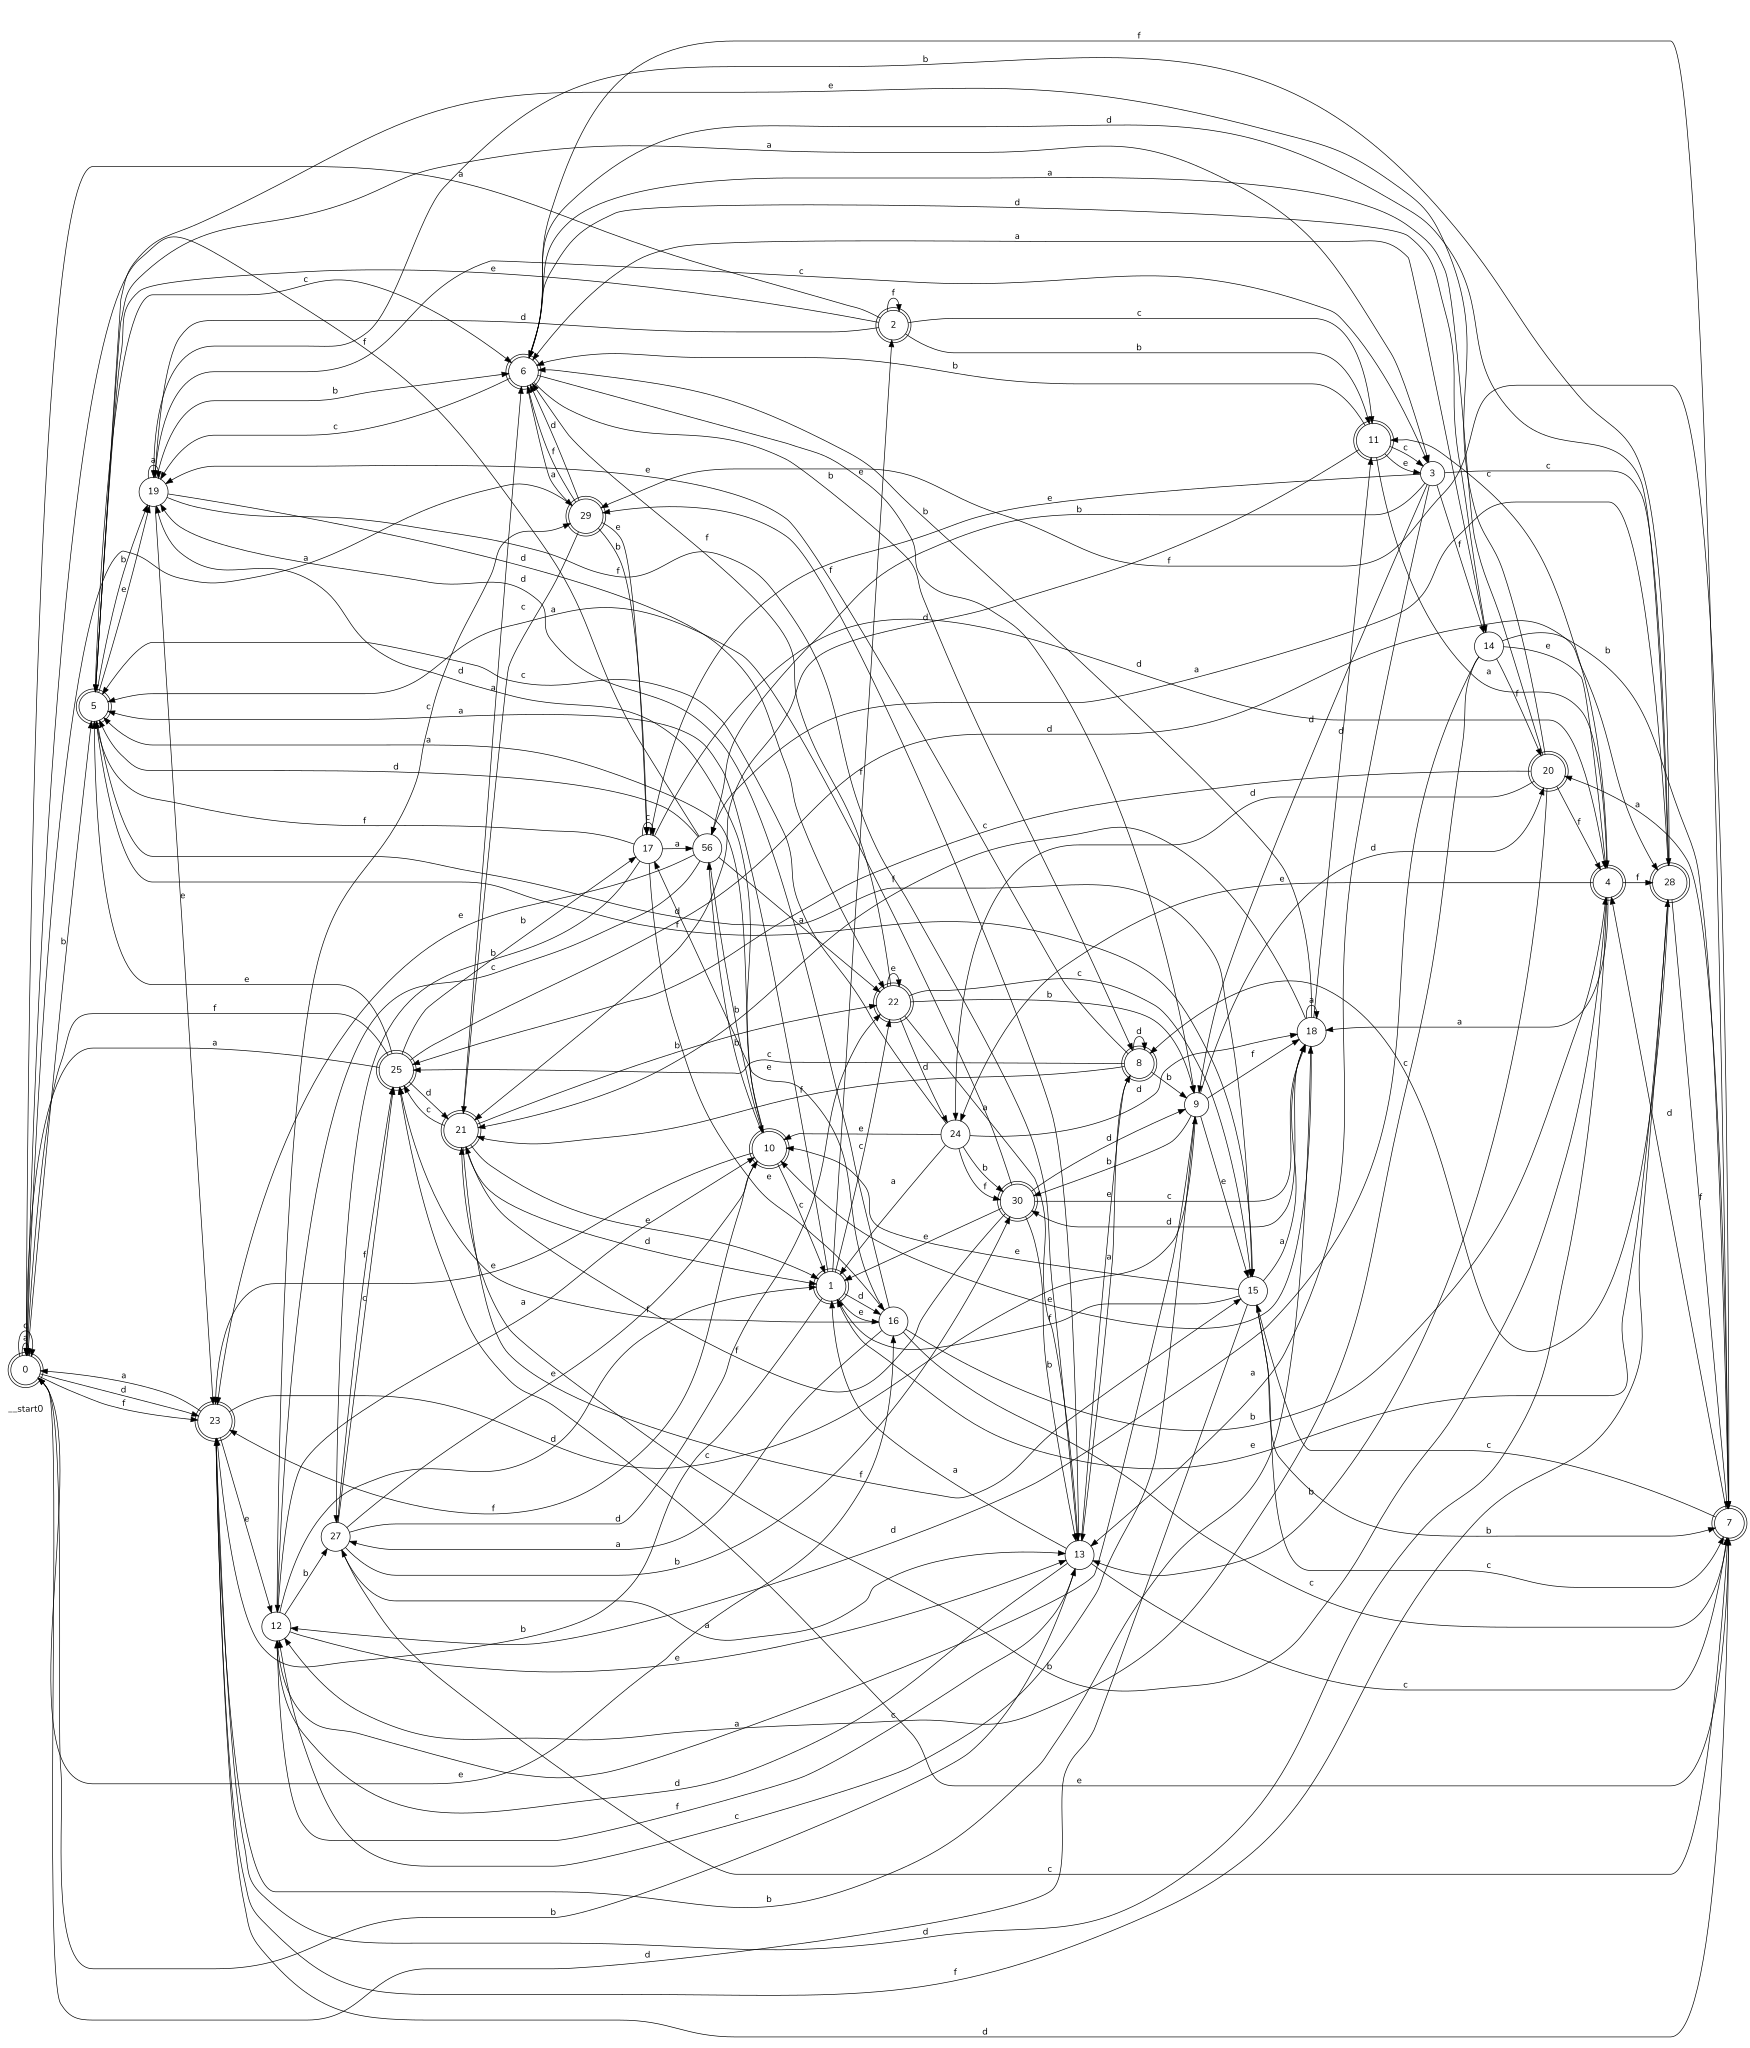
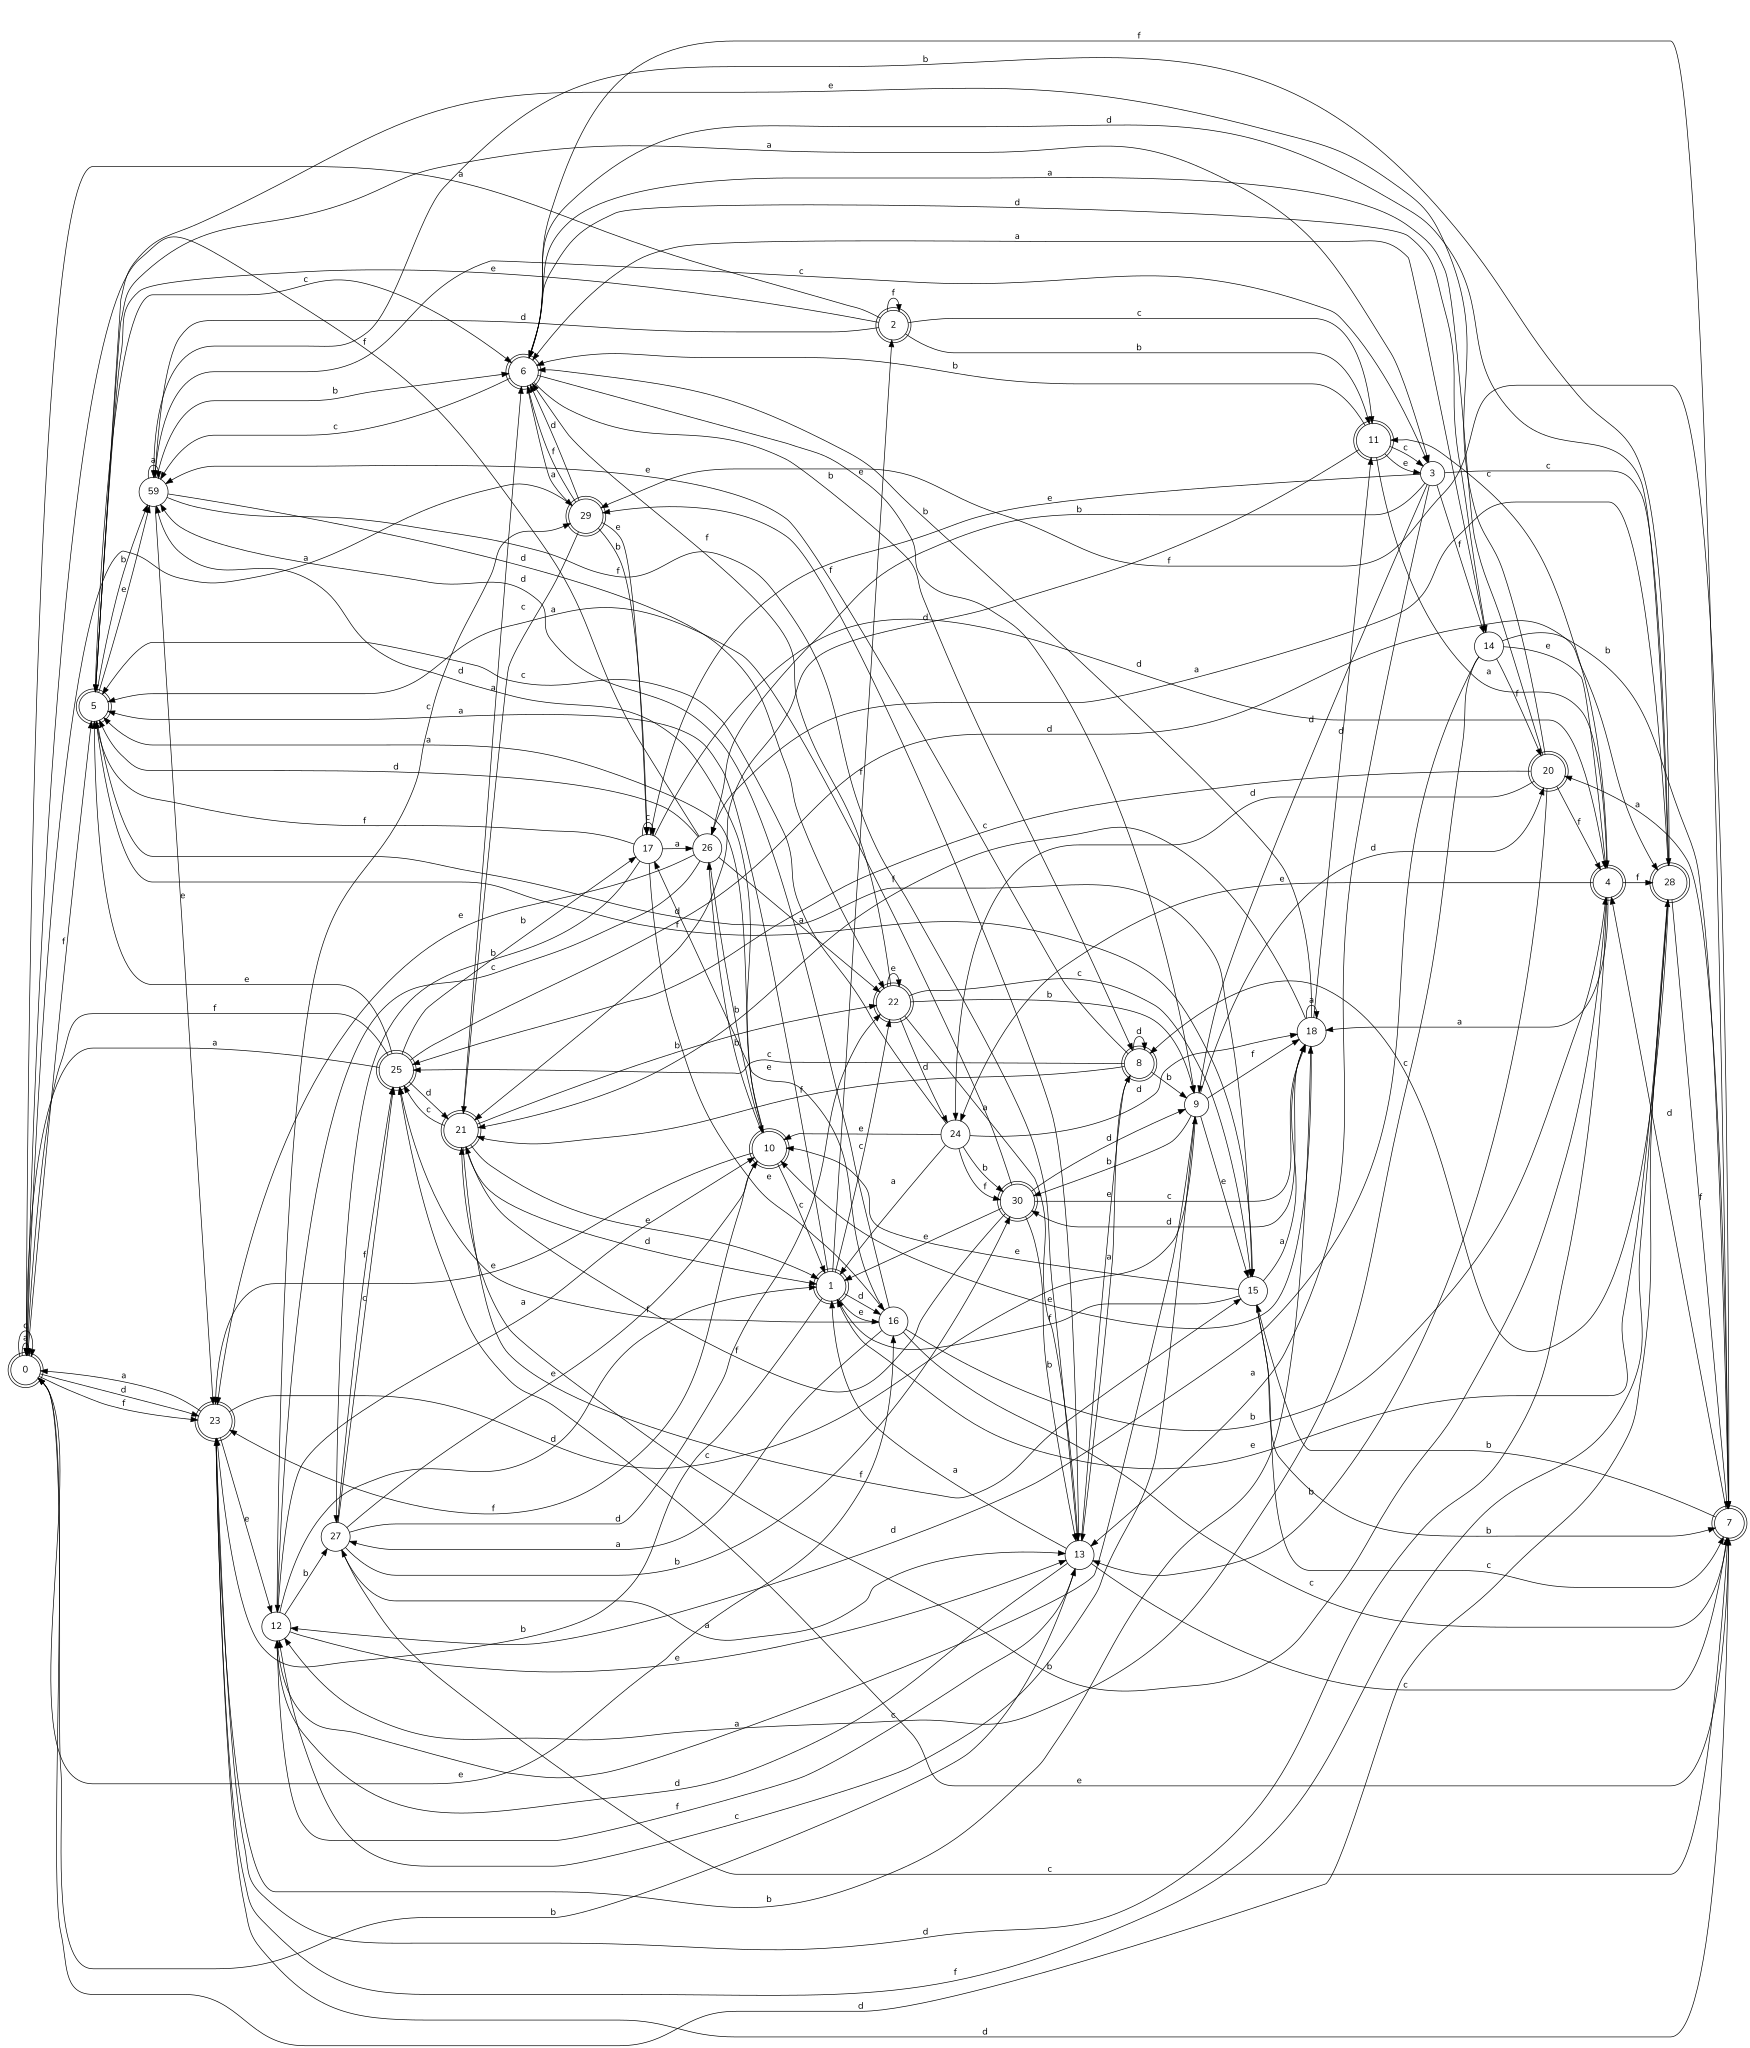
(154, 492) -> (154, 492)
(707, 848) -> (707, 848)
(64, 942) -> (64, 942)
(26, 1409) -> none
(1489, 1445) -> (1489, 1445)
(551, 1969) -> (938, 1999)
